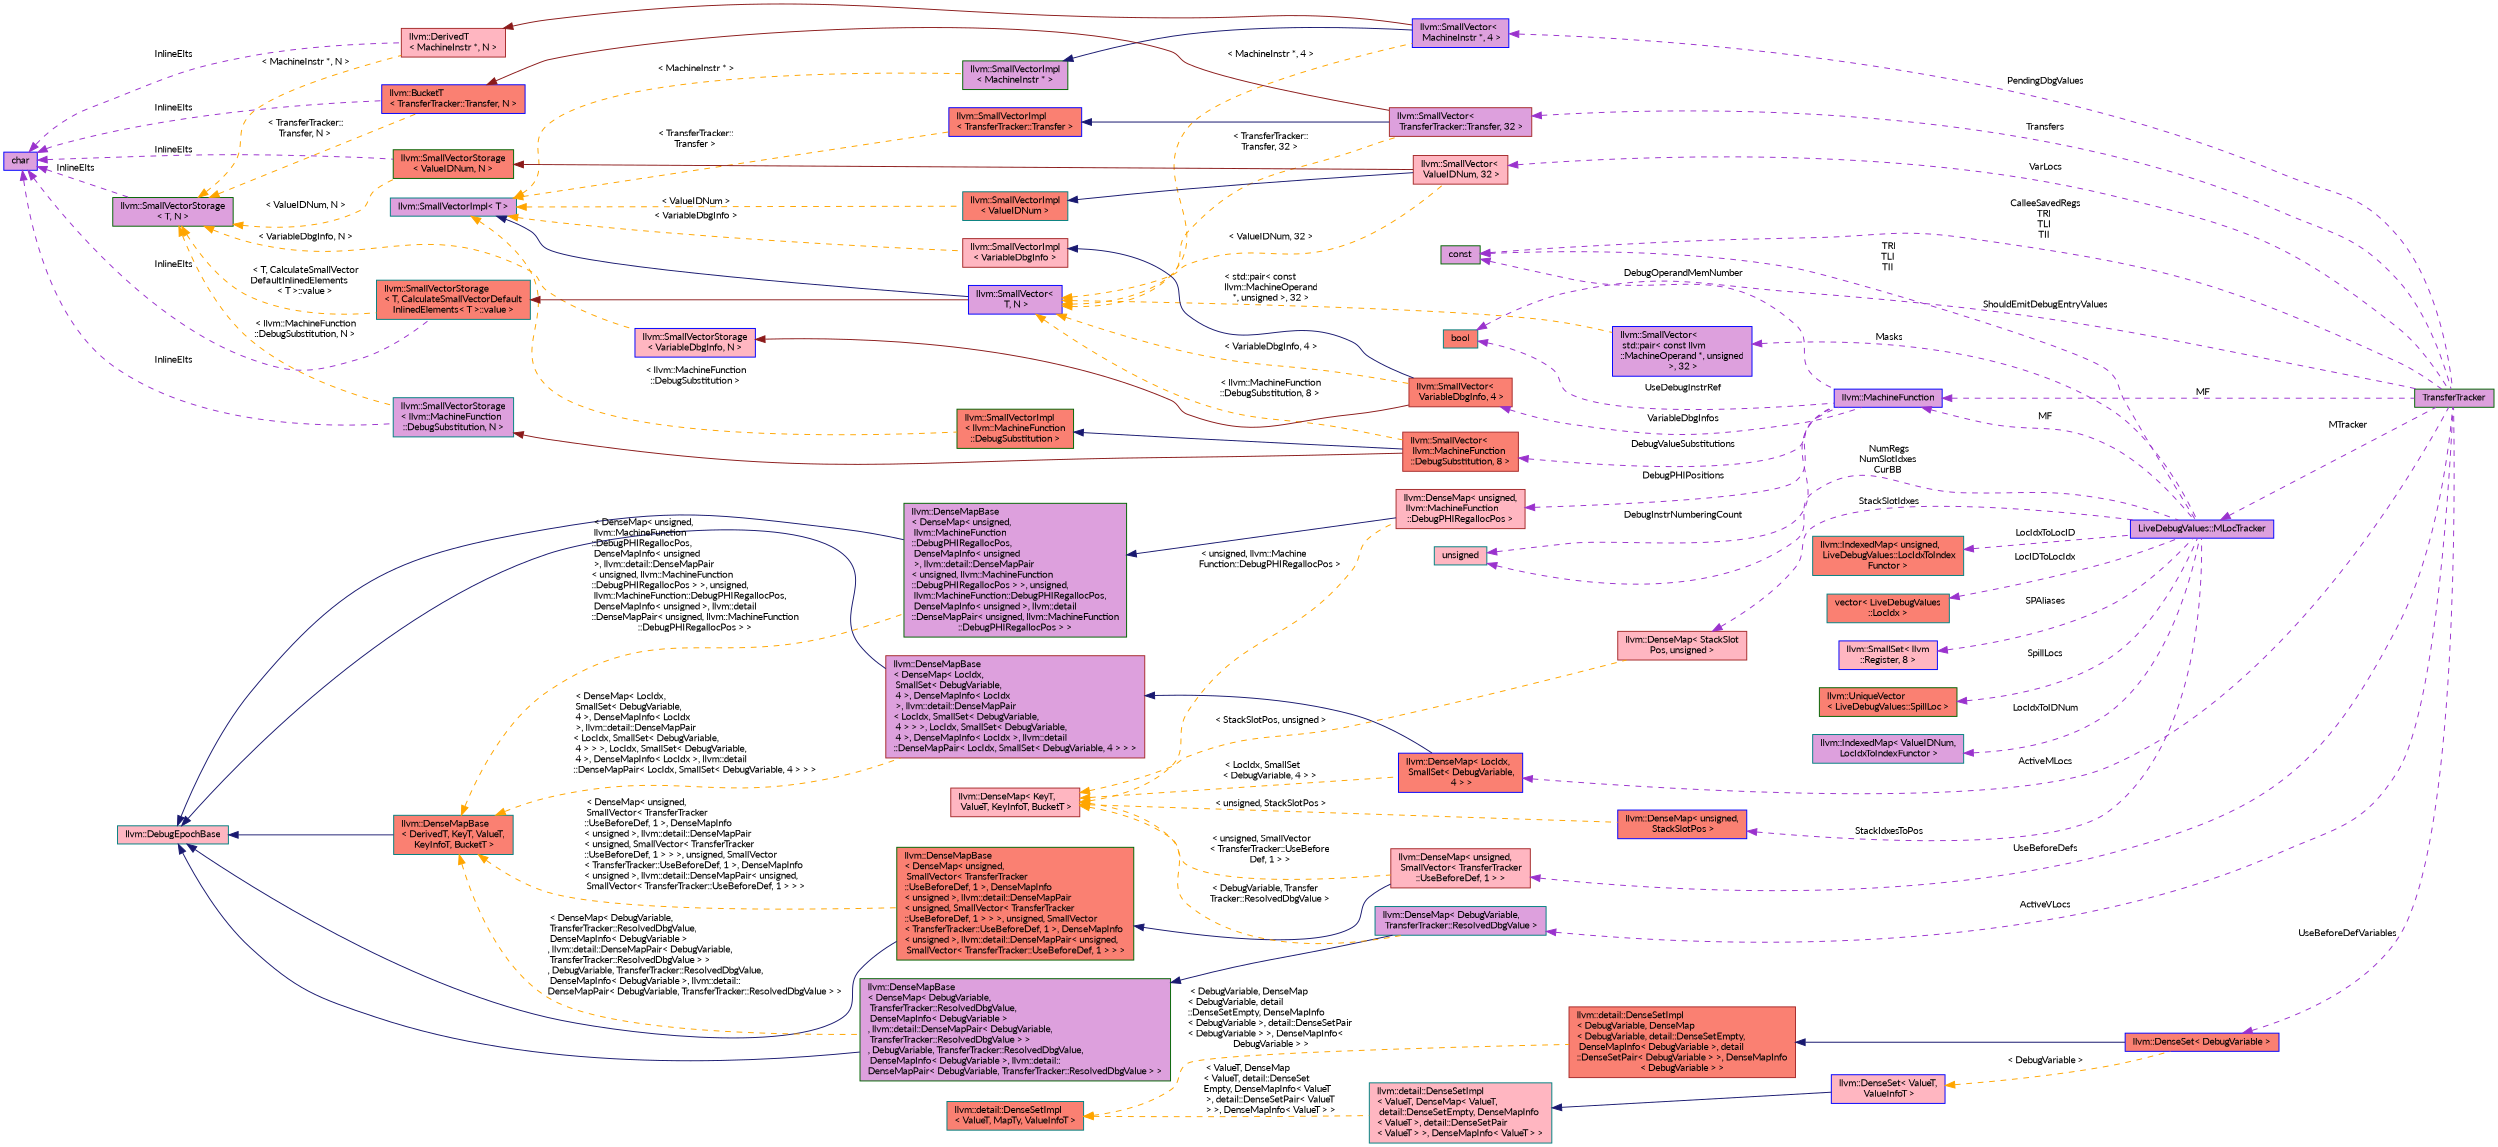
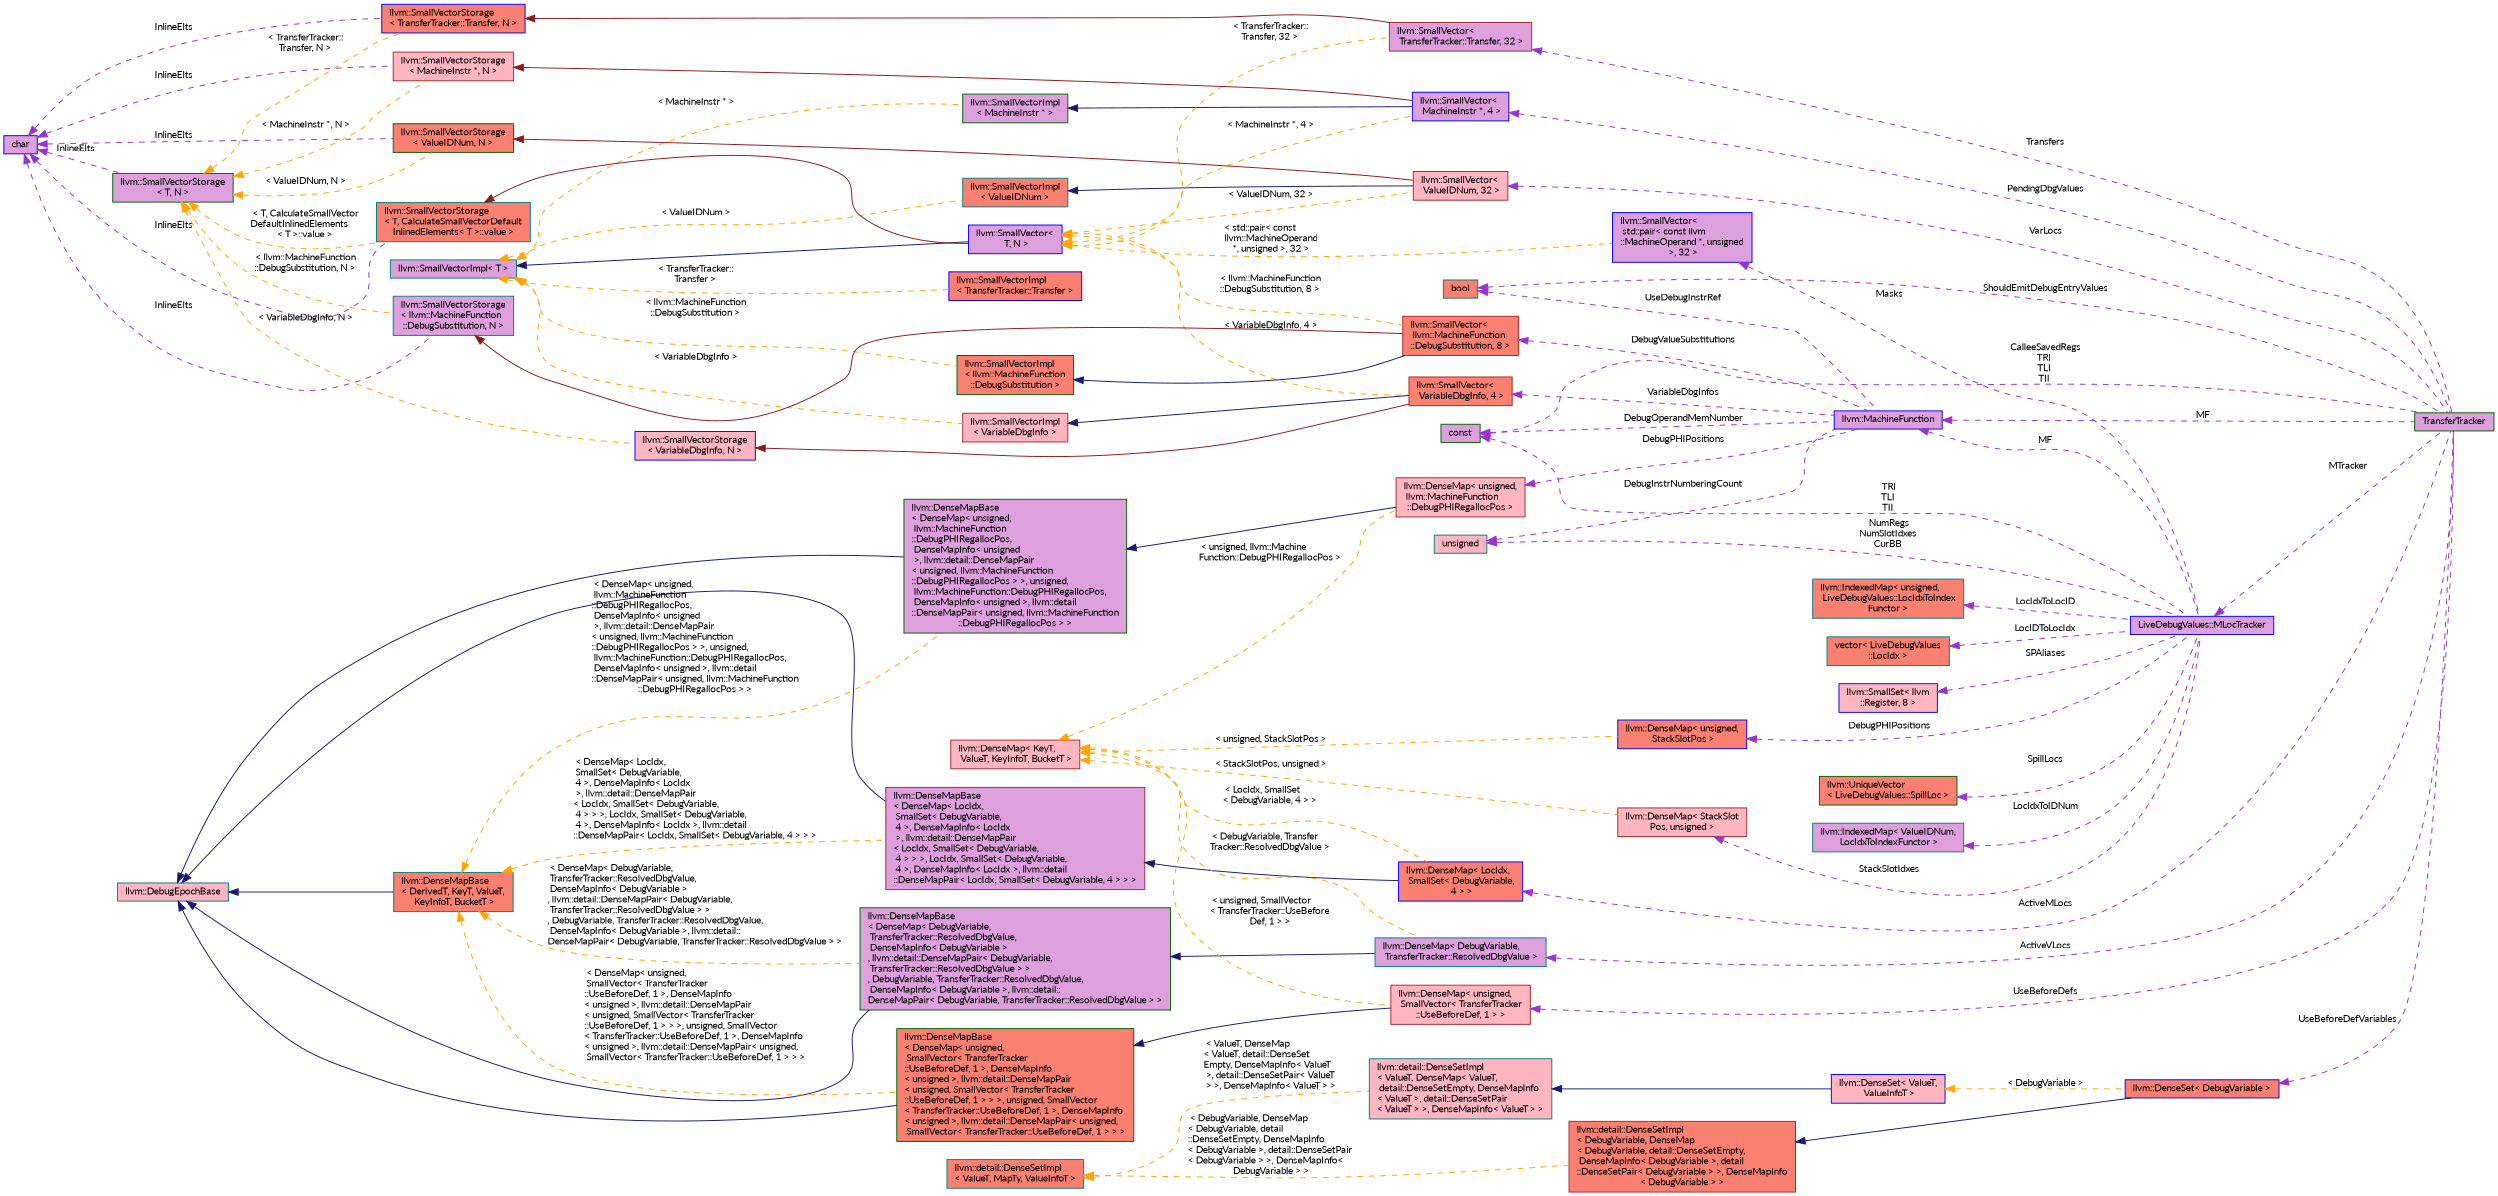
(453, 43) -> (453, 66)
(453, 99) -> (453, 19)
(1240, 122) -> none
(1888, 832) -> (1888, 726)
